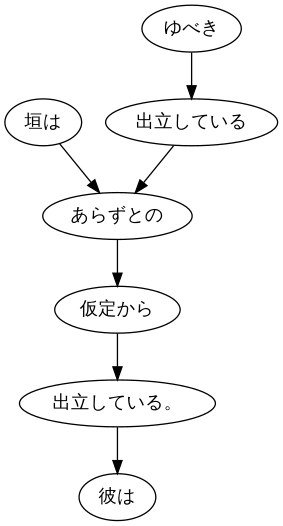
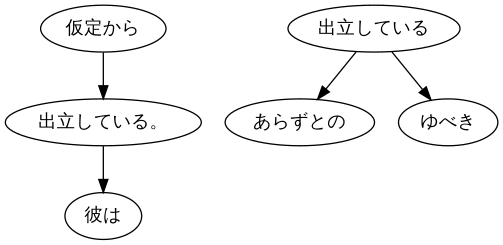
(192, 69) -> (407, 71)
(43, 122) -> none
(117, 256) -> none
